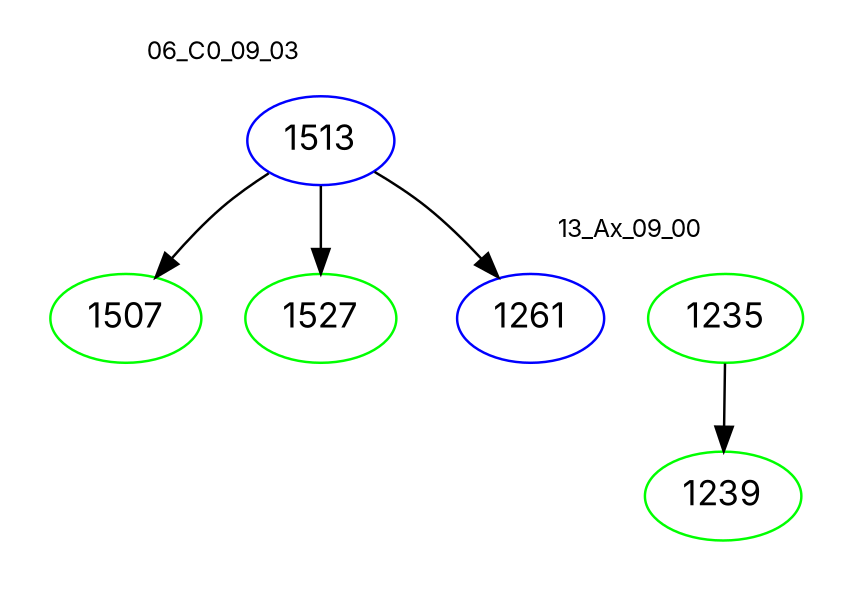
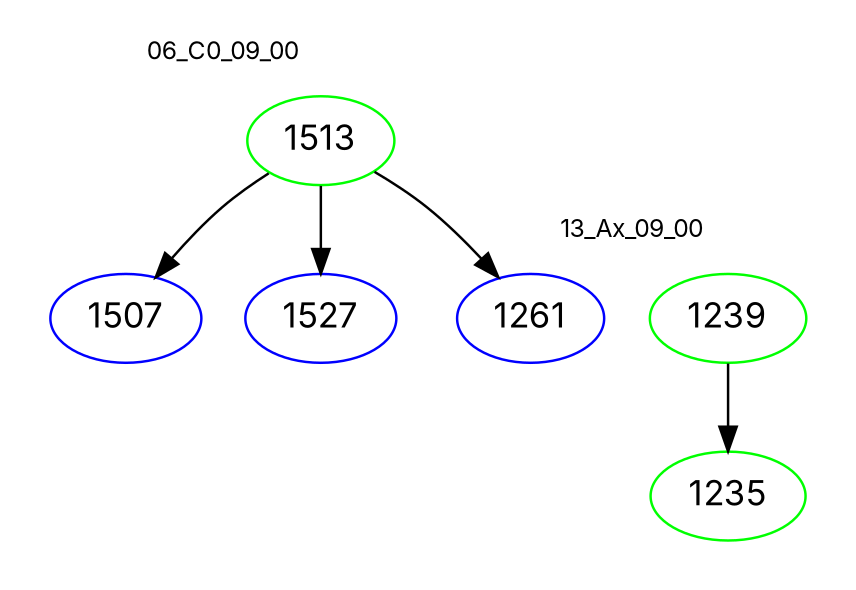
(223, 53) -> (223, 53)
(321, 141) -> (321, 141)
(126, 318) -> (126, 318)
(321, 318) -> (321, 318)
(725, 395) -> (728, 395)
